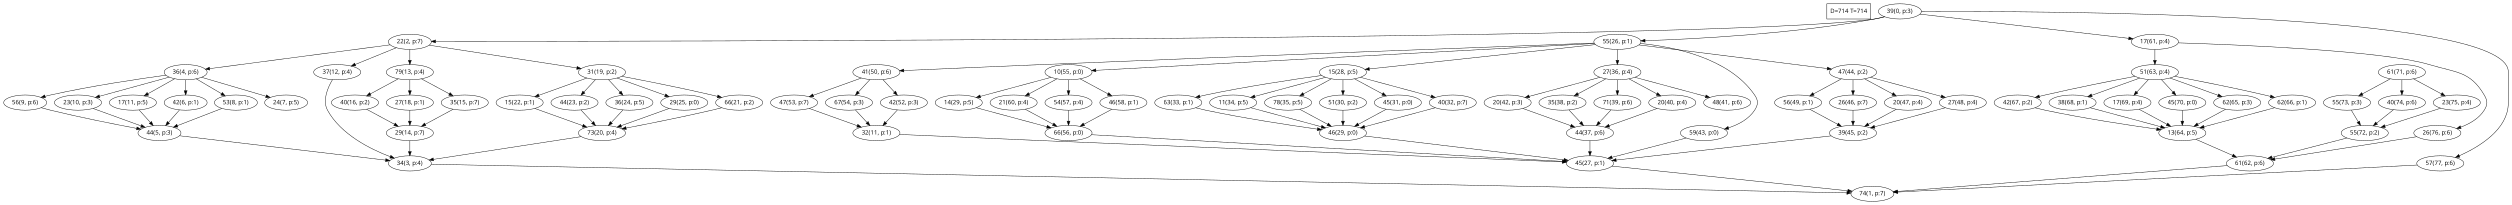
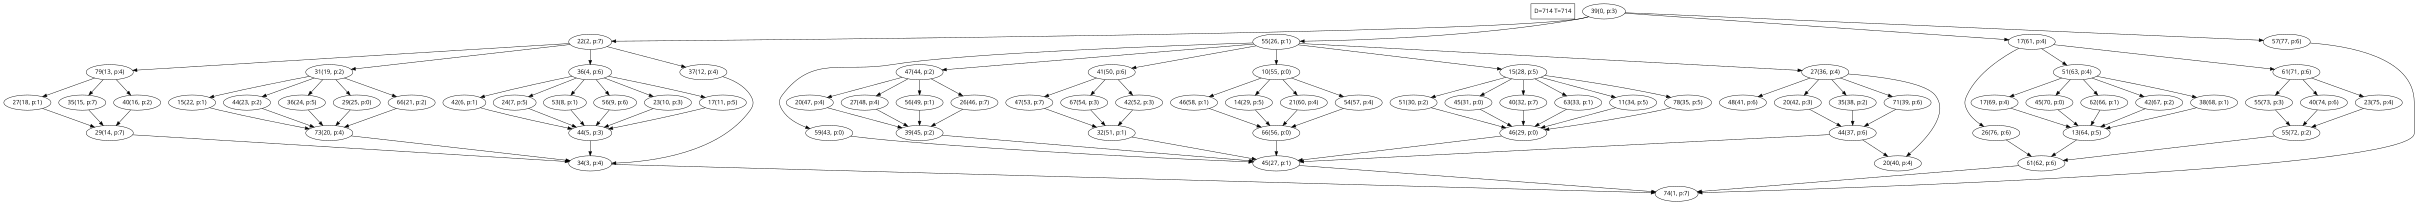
none -> (2162, 57)
(2237, 103) -> none
none -> (550, 117)
(1633, 117) -> (1873, 147)
(876, 133) -> (1112, 133)
